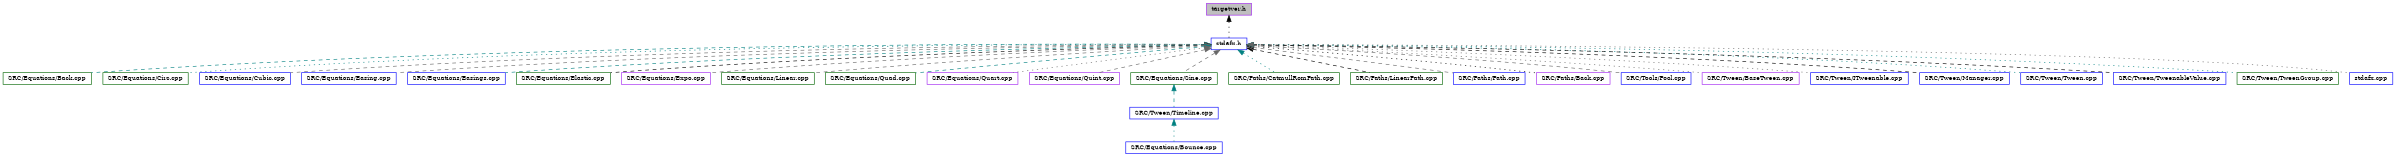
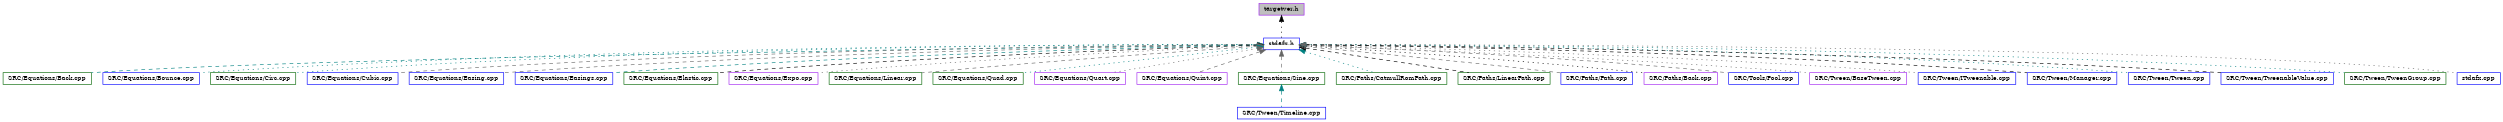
(1060, 59) -> (1140, 60)
(896, 60) -> (1005, 59)
(1174, 134) -> (728, 51)
